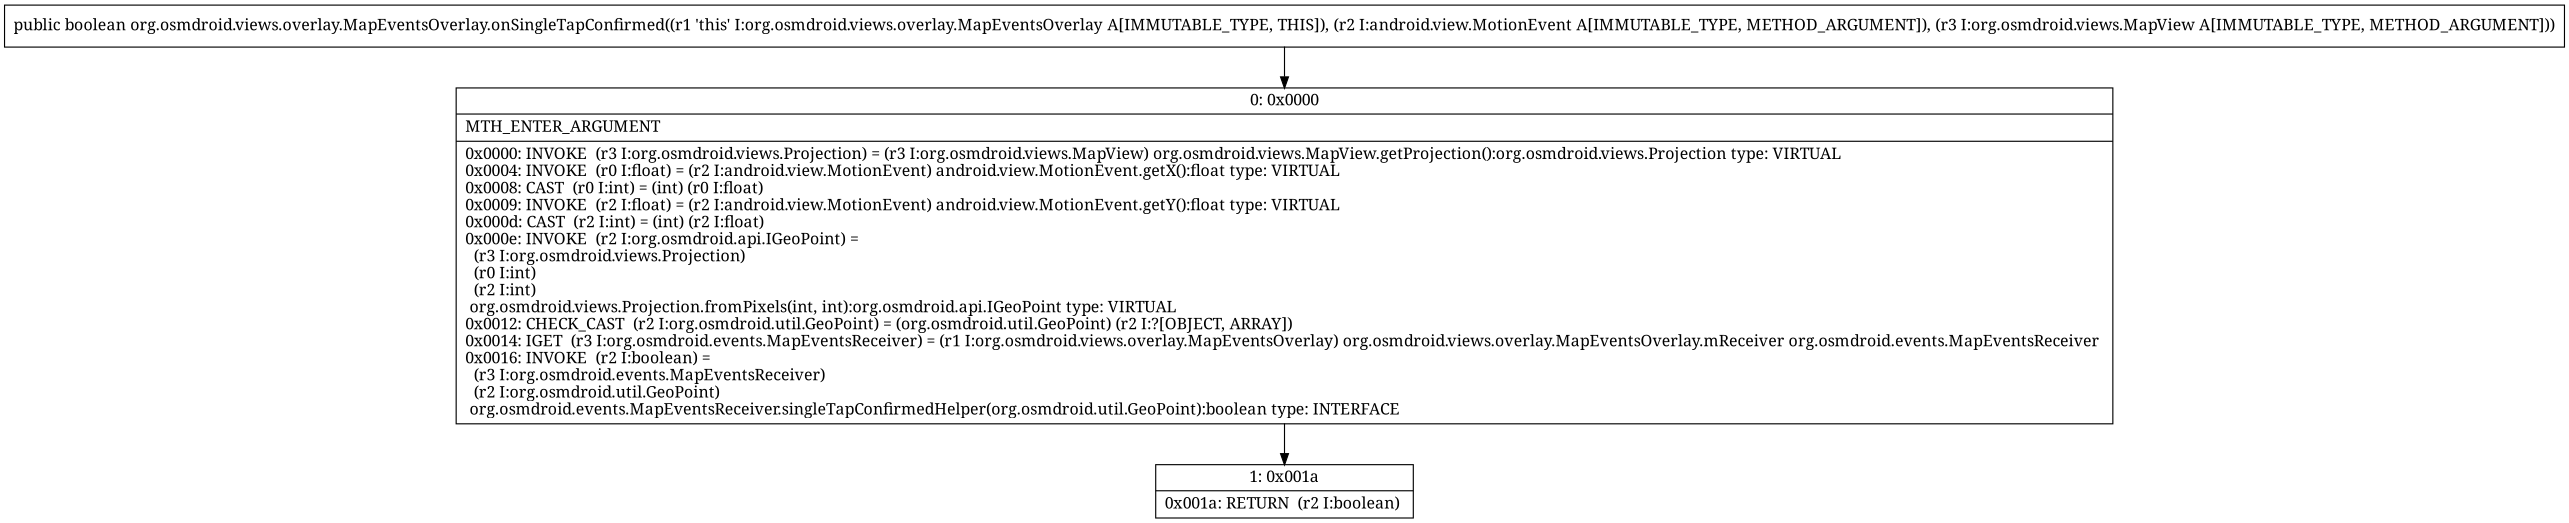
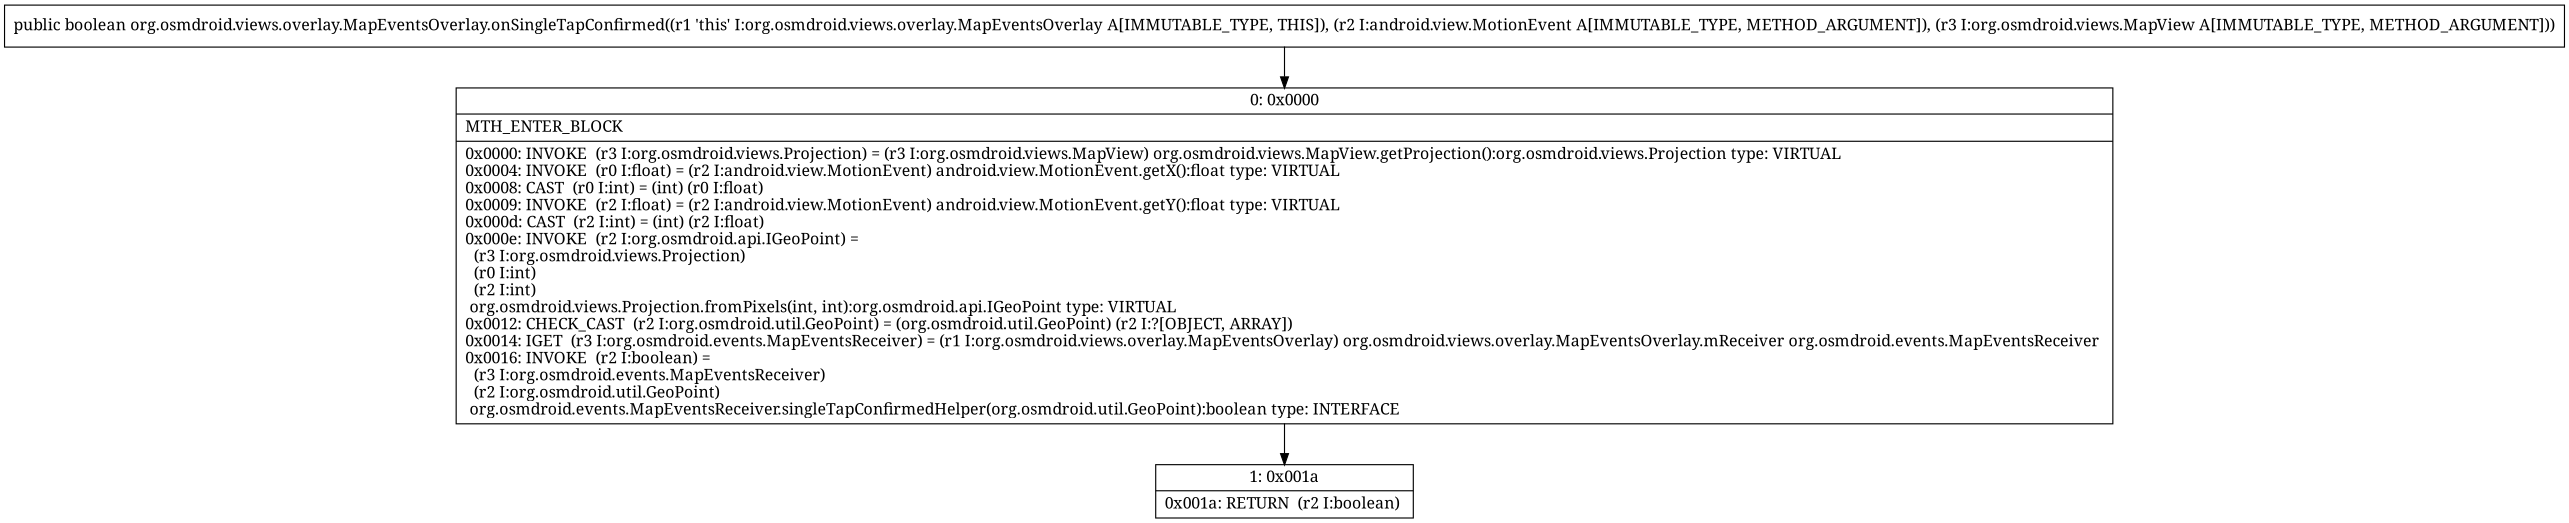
(563, 127) -> (544, 127)
